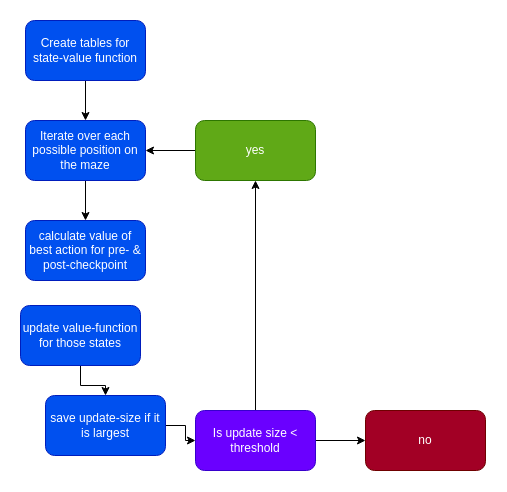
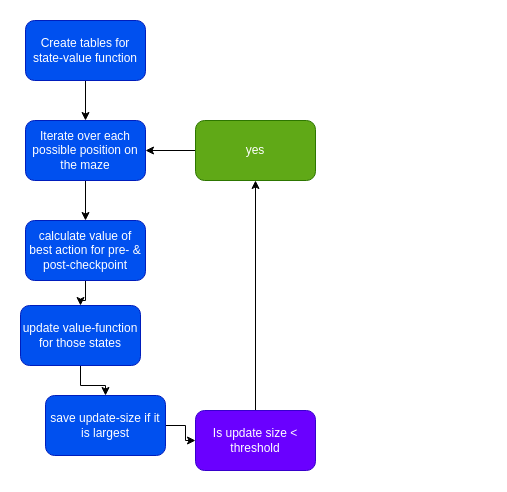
none -> (86, 294)
(337, 441) -> none
(426, 441) -> none
